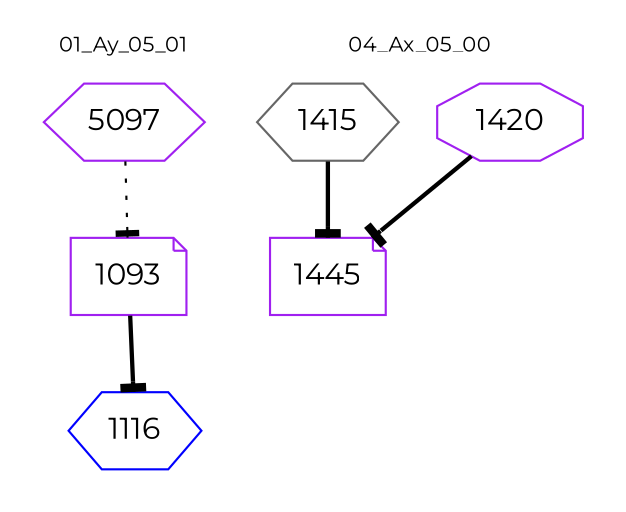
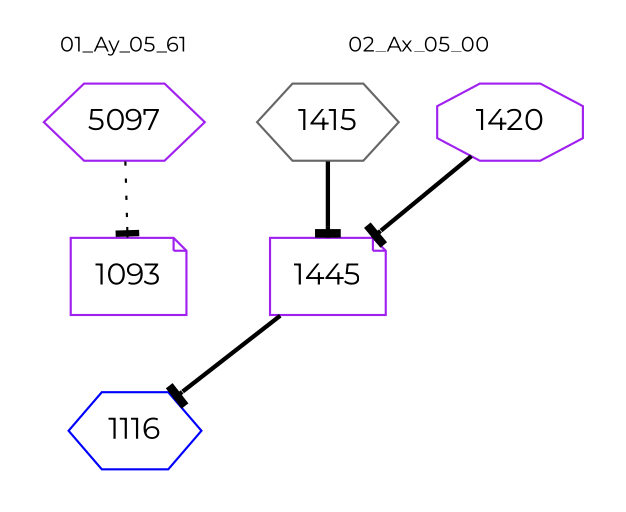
(124, 46) -> (124, 46)
(420, 46) -> (420, 46)
(132, 348) -> (236, 350)
